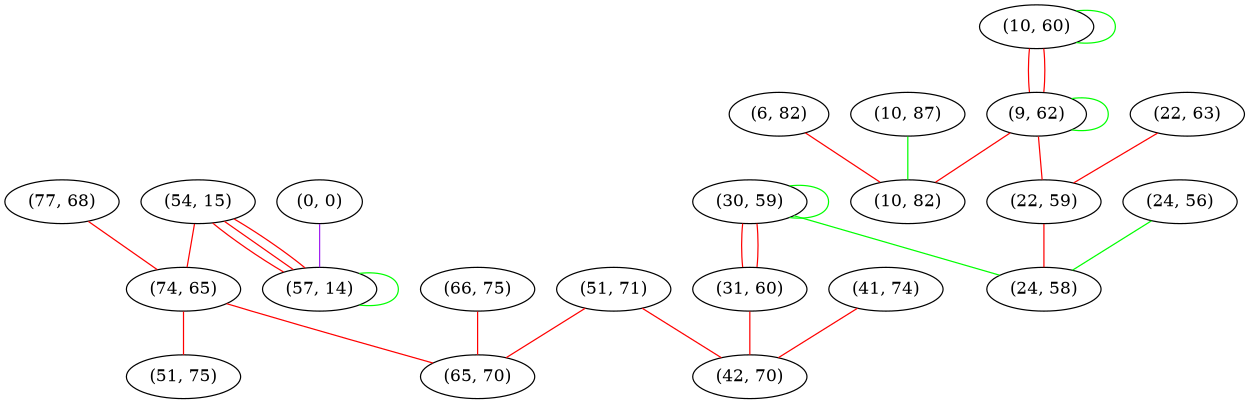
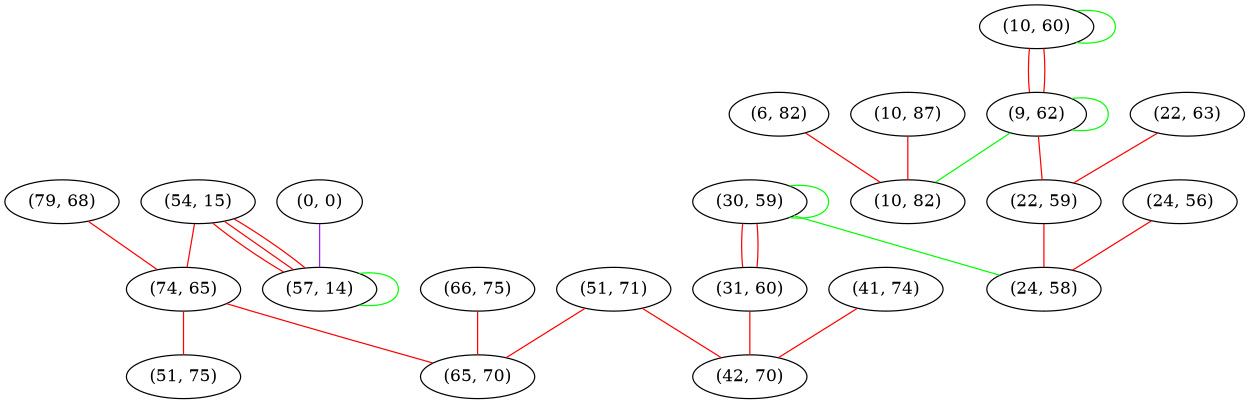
(908, 158) -> (908, 158)
(973, 158) -> (973, 158)
(62, 202) -> (62, 202)
(1112, 245) -> (1112, 245)
